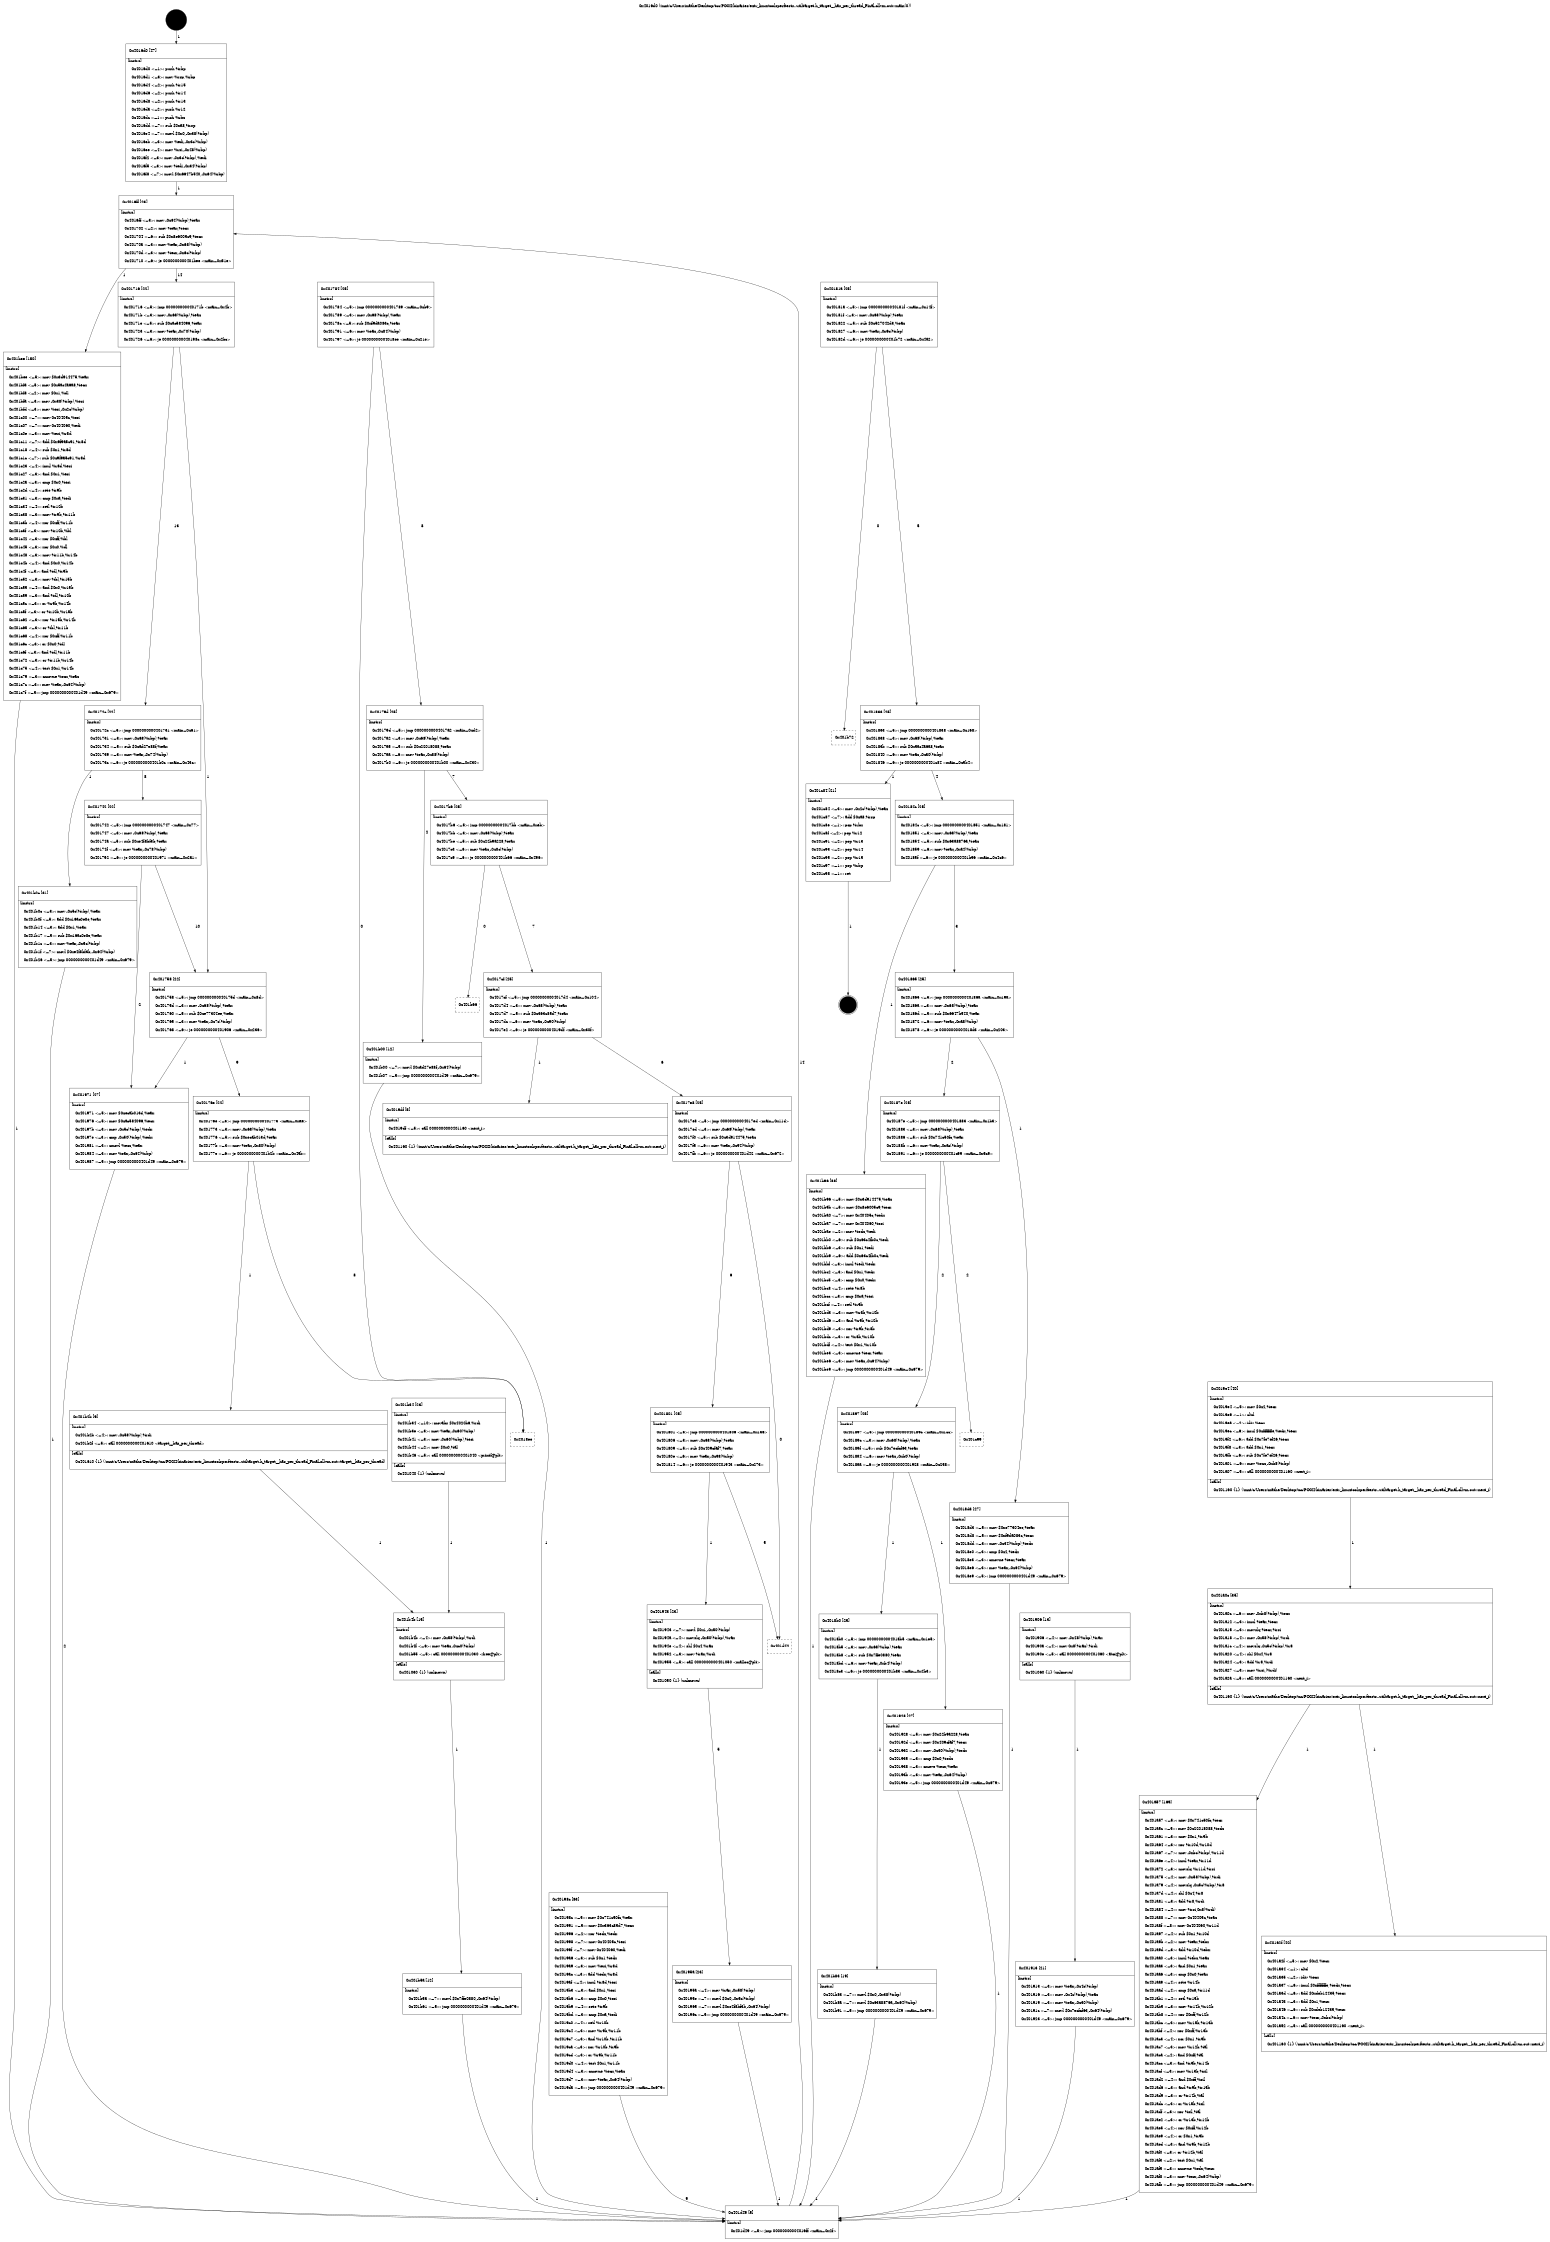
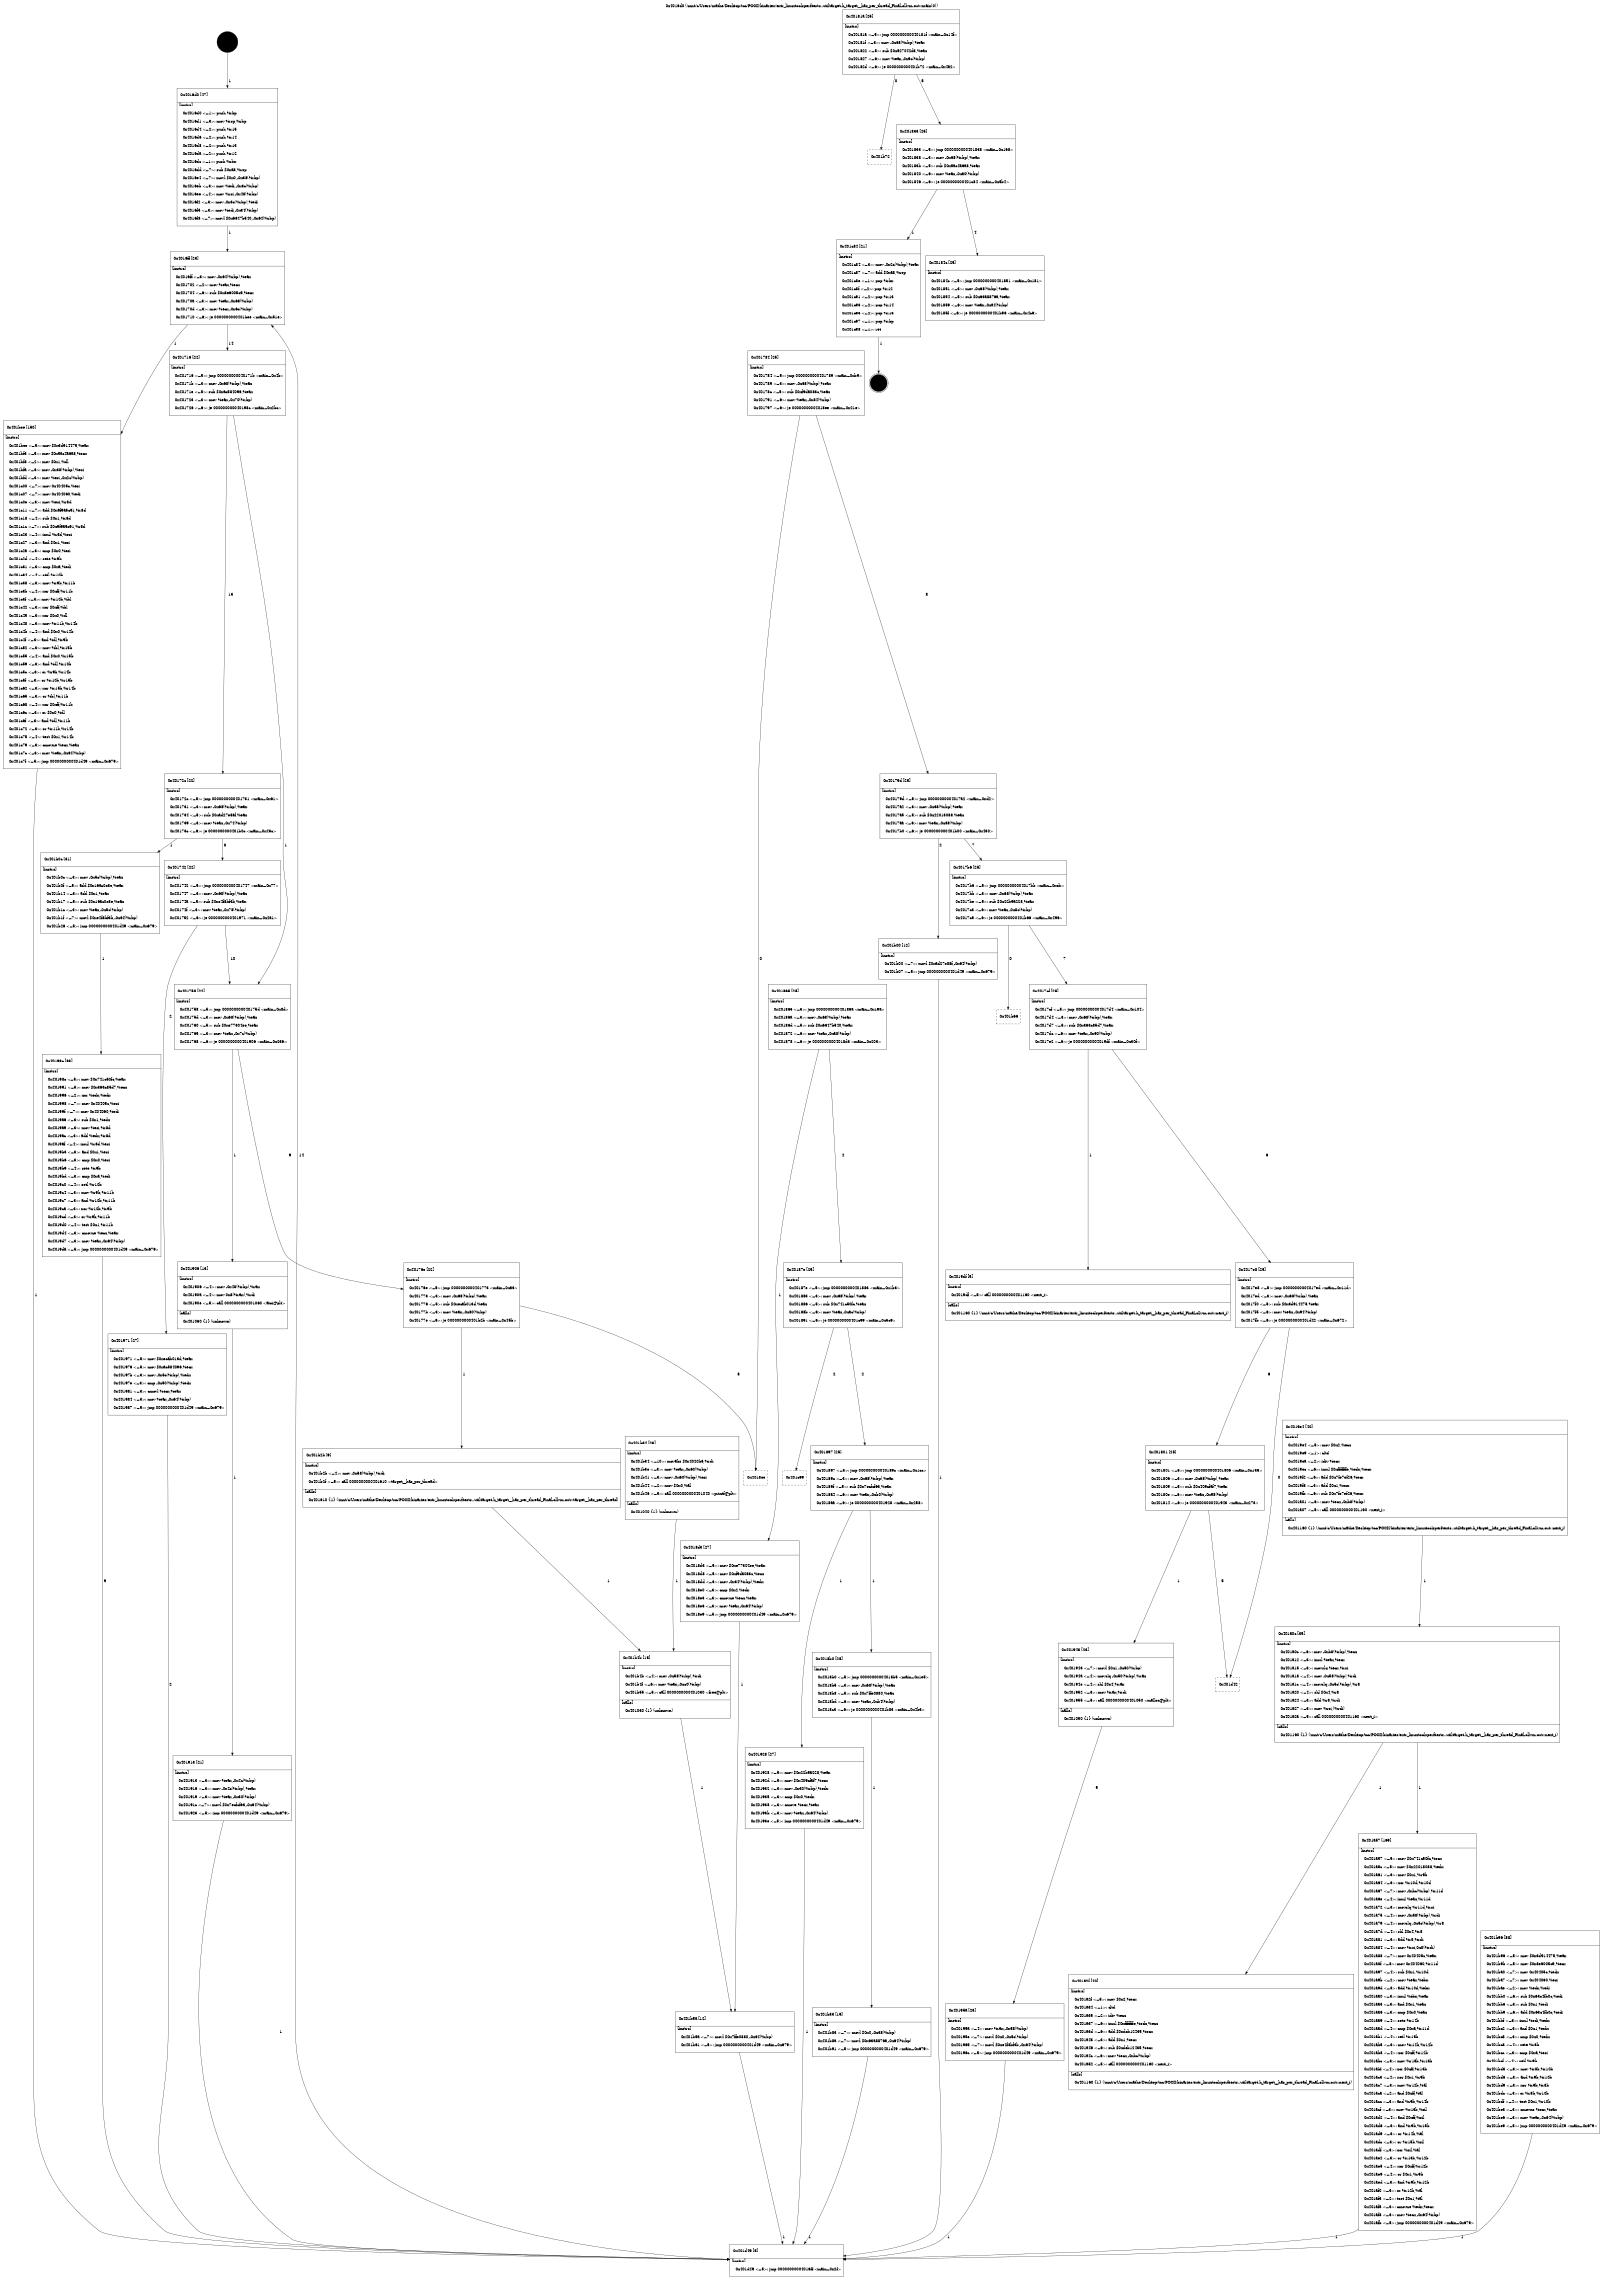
(954, 917) -> none
(880, 1013) -> none
(172, 1062) -> (232, 1154)
(50, 1917) -> (101, 993)
(1009, 1970) -> (737, 1815)
